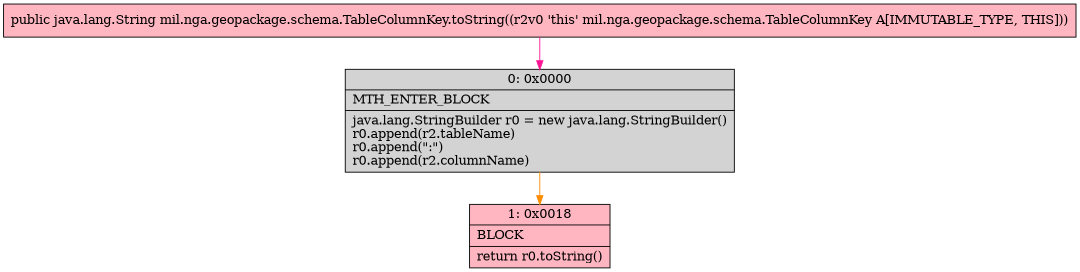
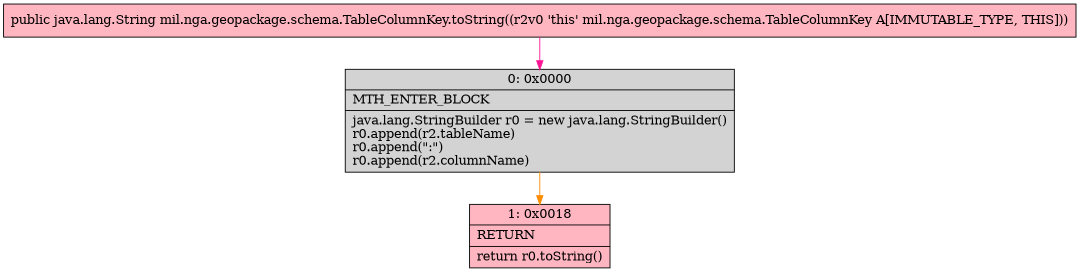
(500, 235) -> (506, 235)
